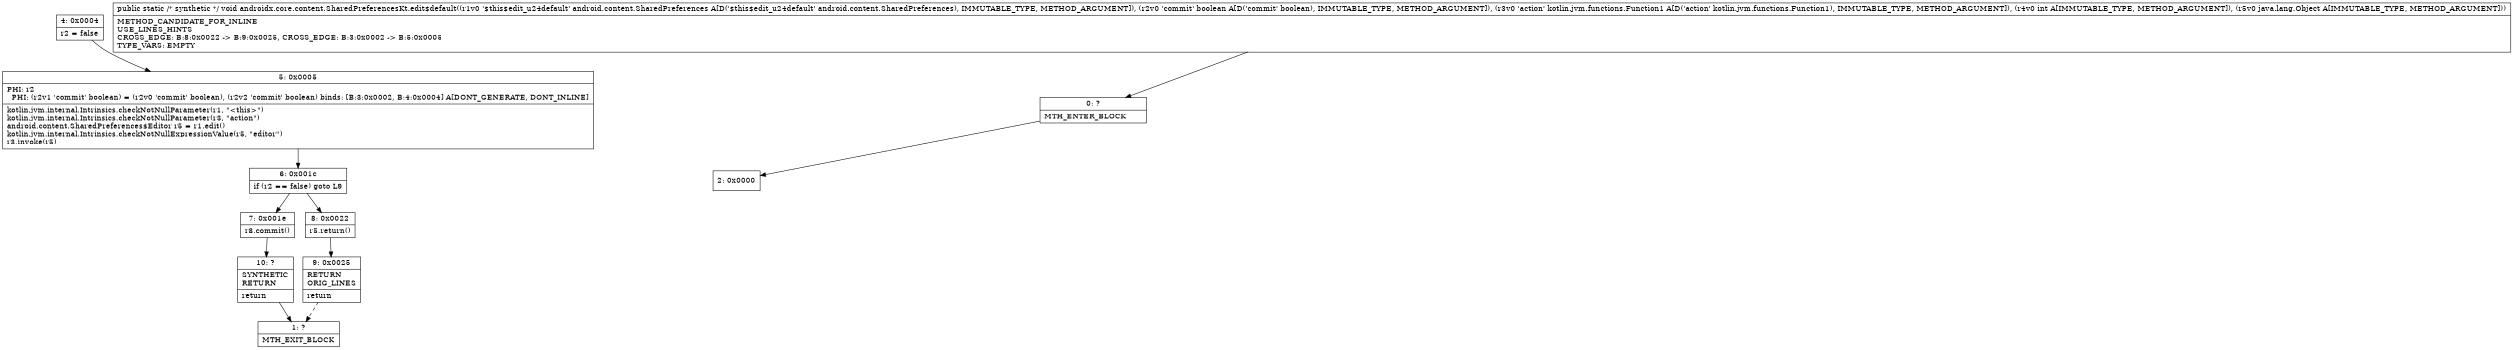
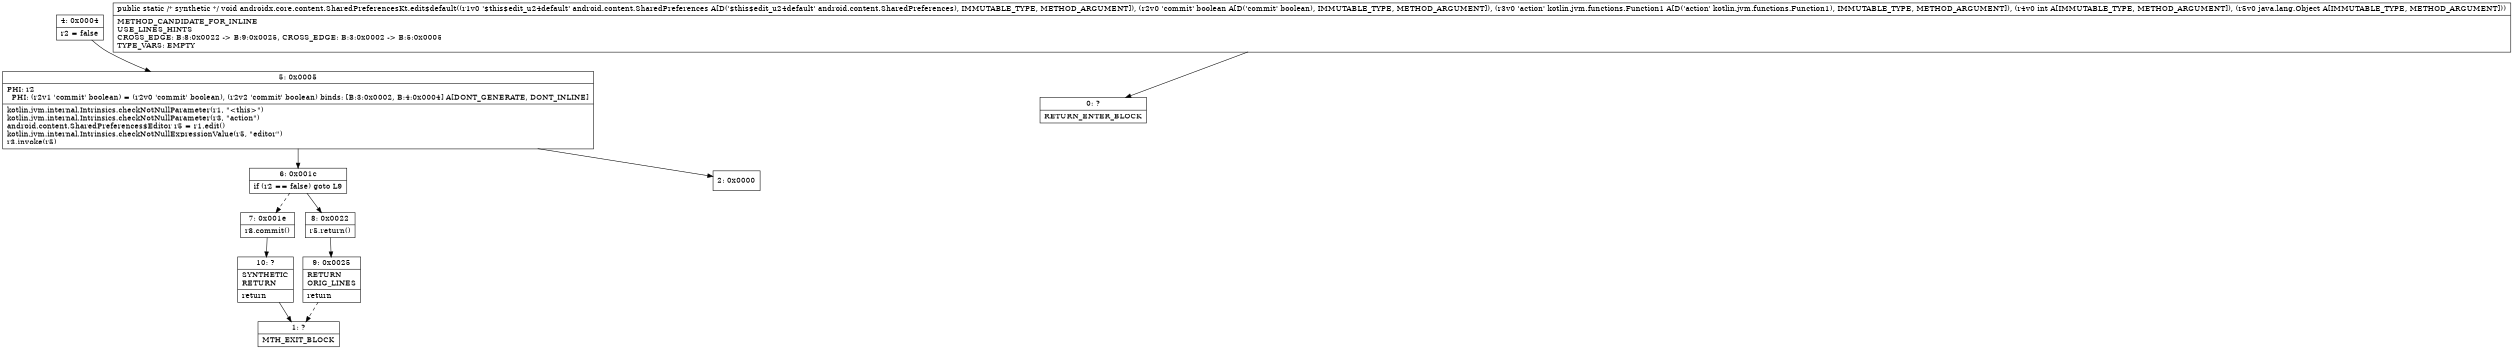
(1085, 116) -> (1093, 116)
(903, 148) -> (623, 162)
(284, 201) -> (284, 201)
